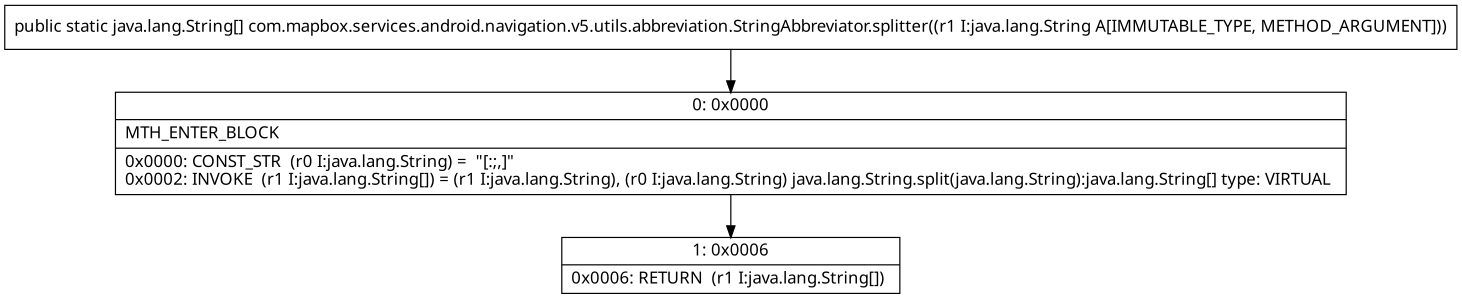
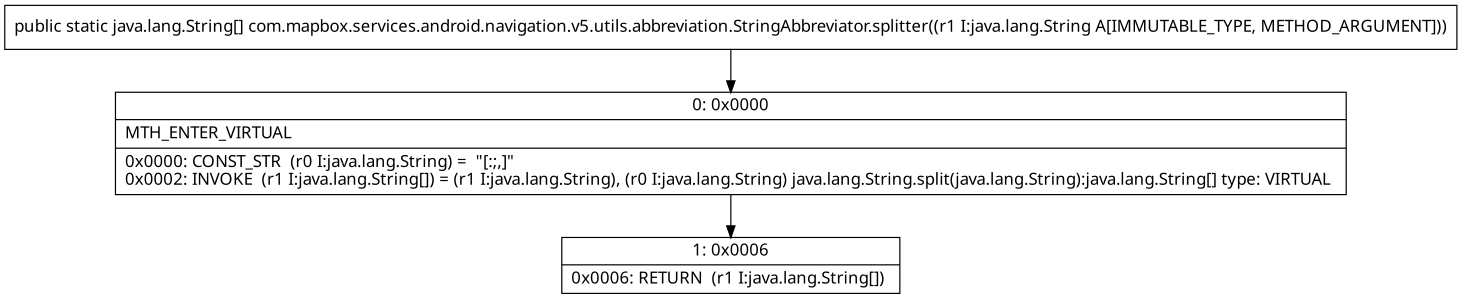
(202, 133) -> (209, 133)
